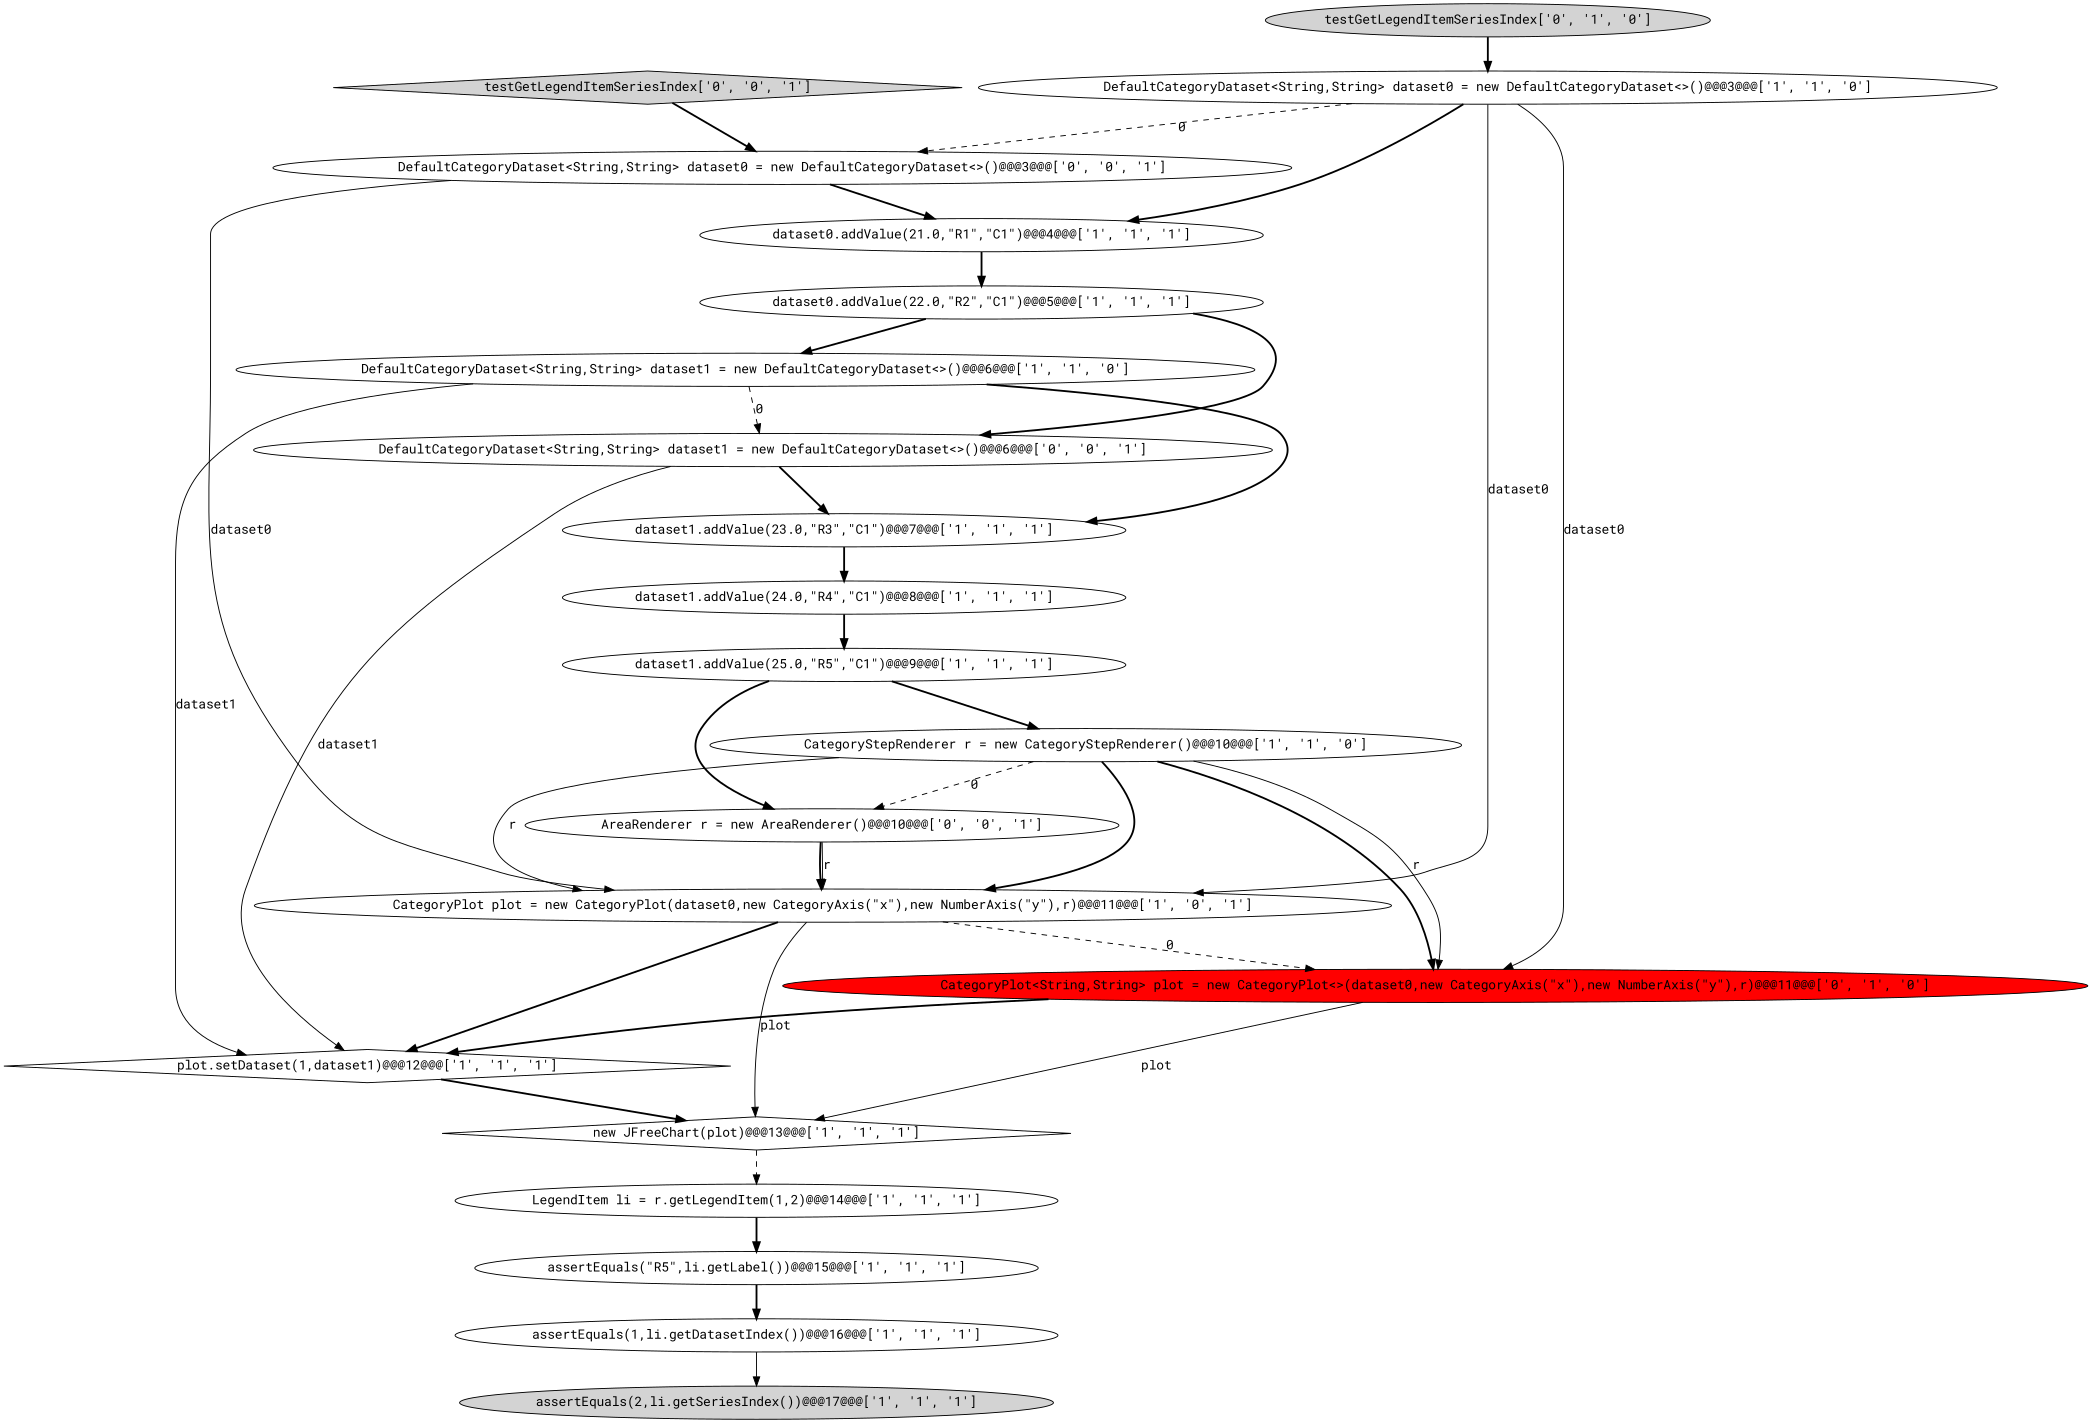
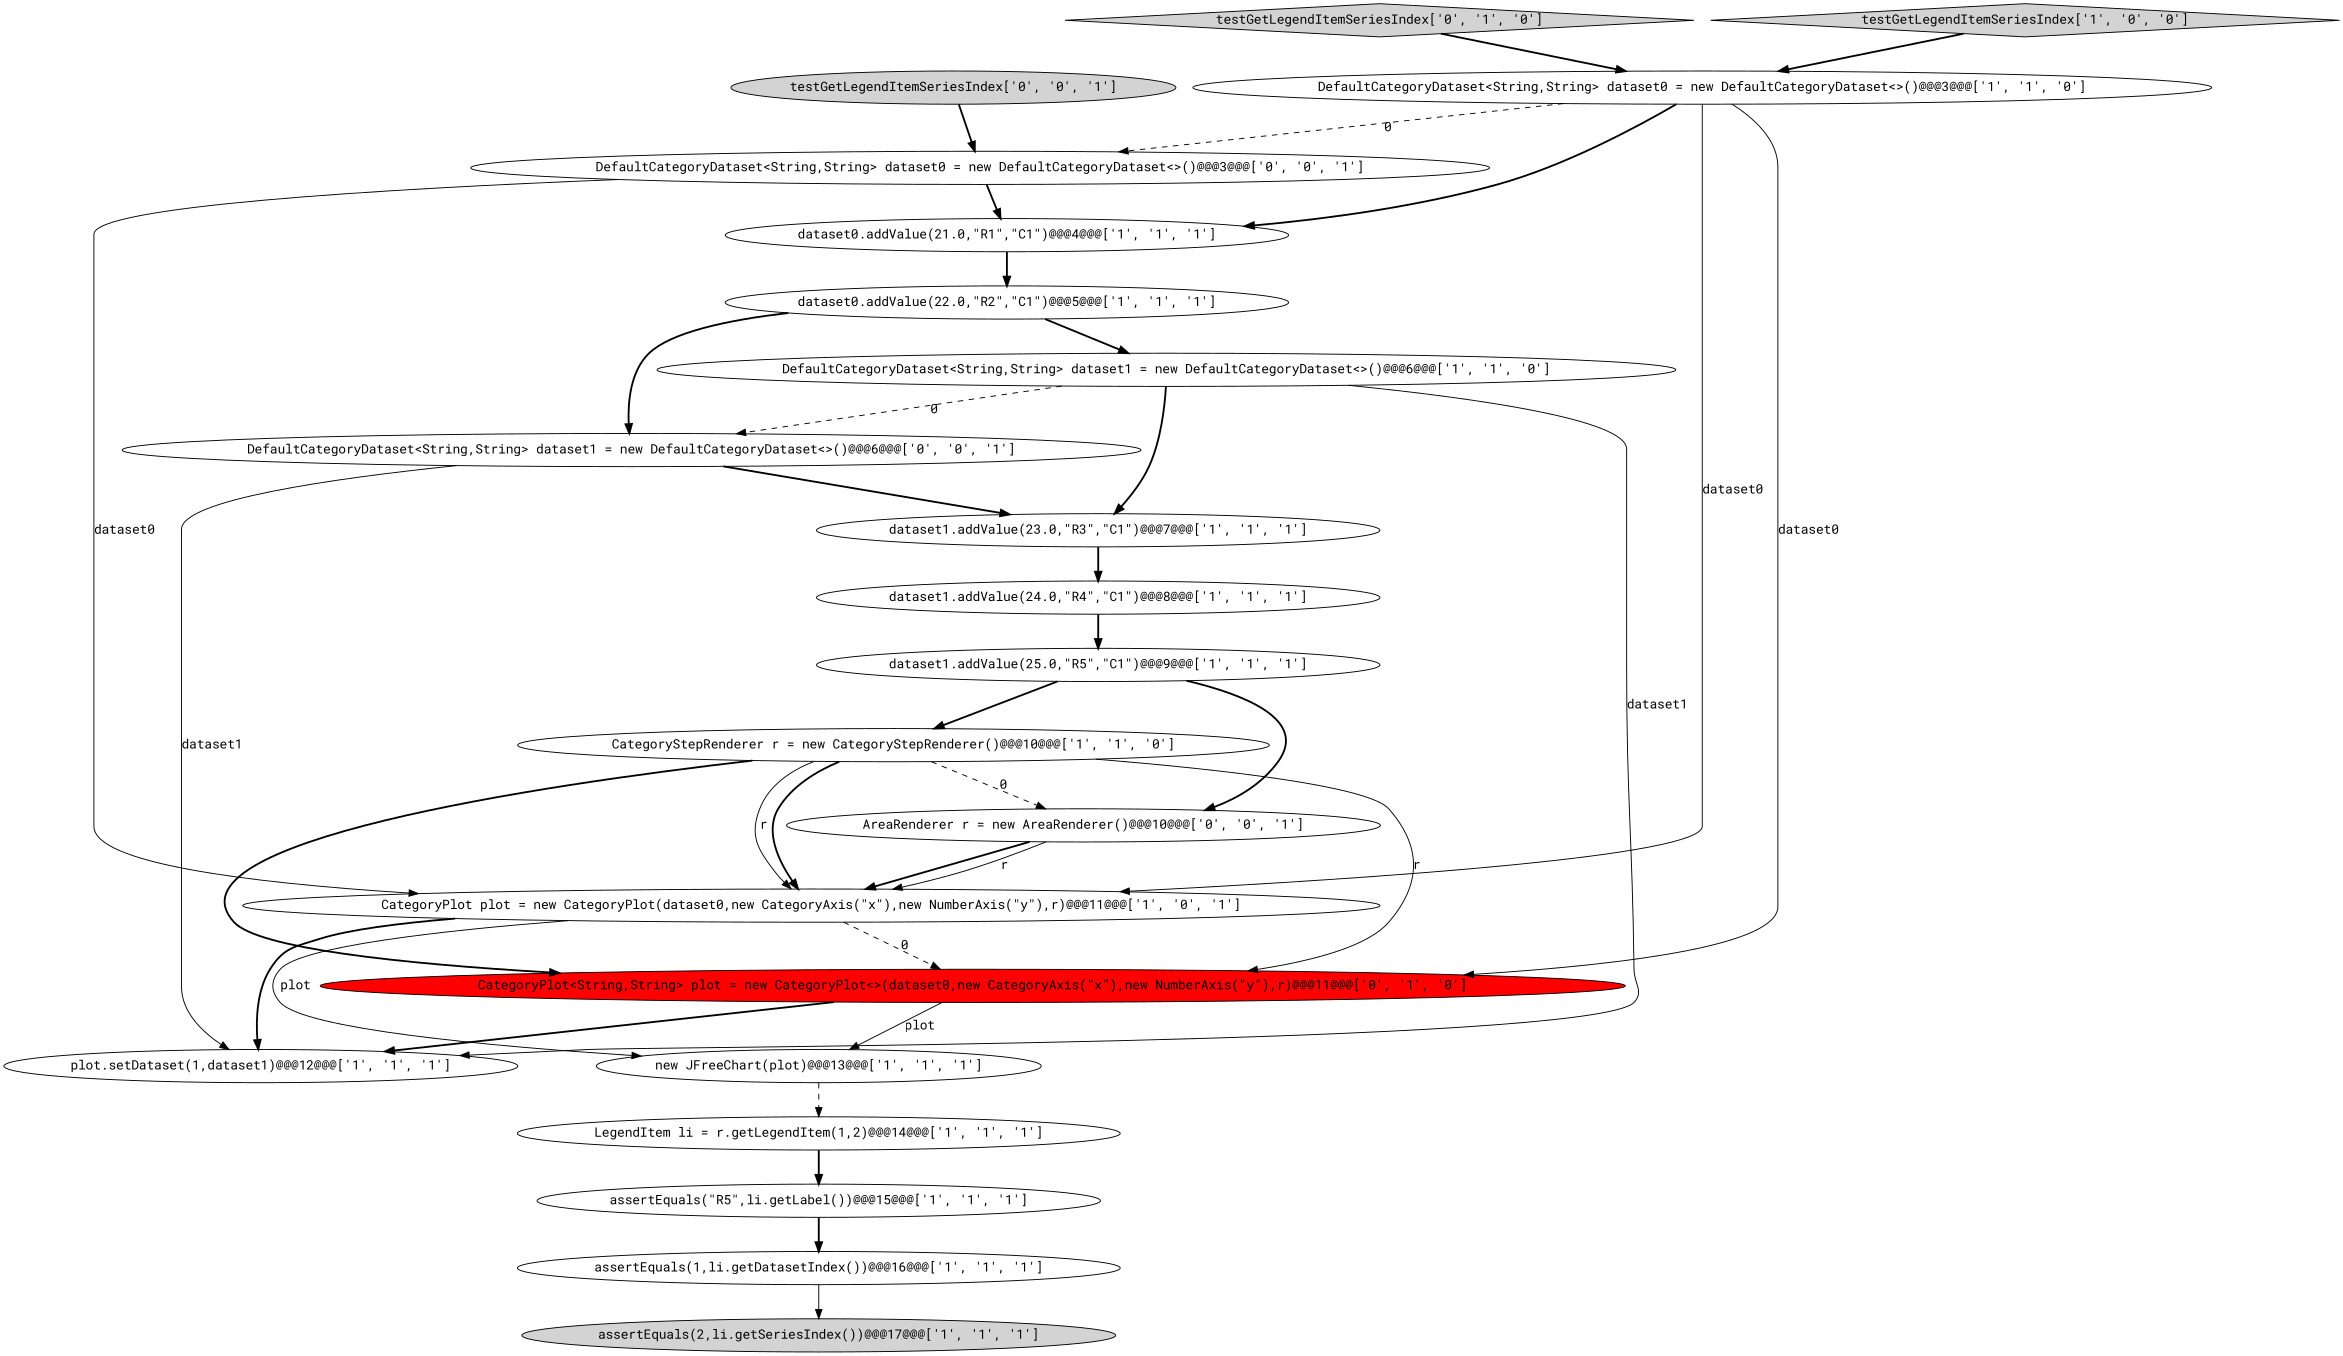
(1488, 20) -> (1379, 20)
none -> (2025, 20)
(648, 88) -> (953, 88)
(367, 1066) -> (261, 1066)
(559, 1099) -> none
(757, 1133) -> (819, 1066)
